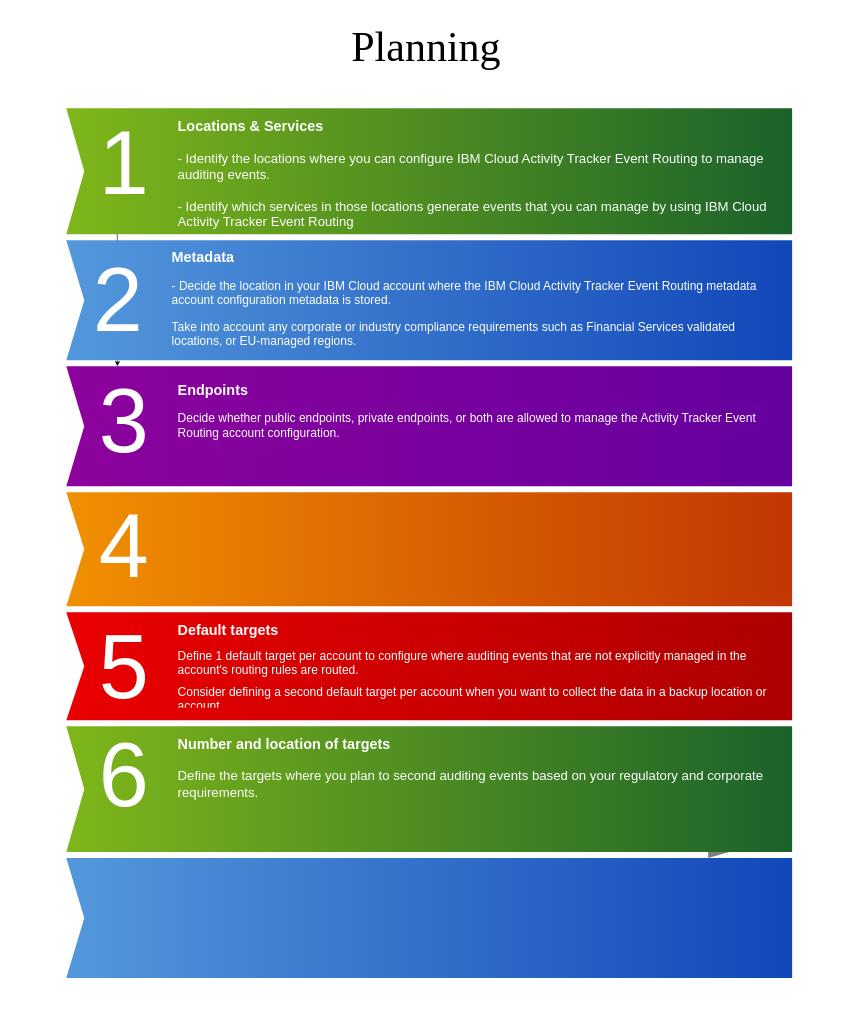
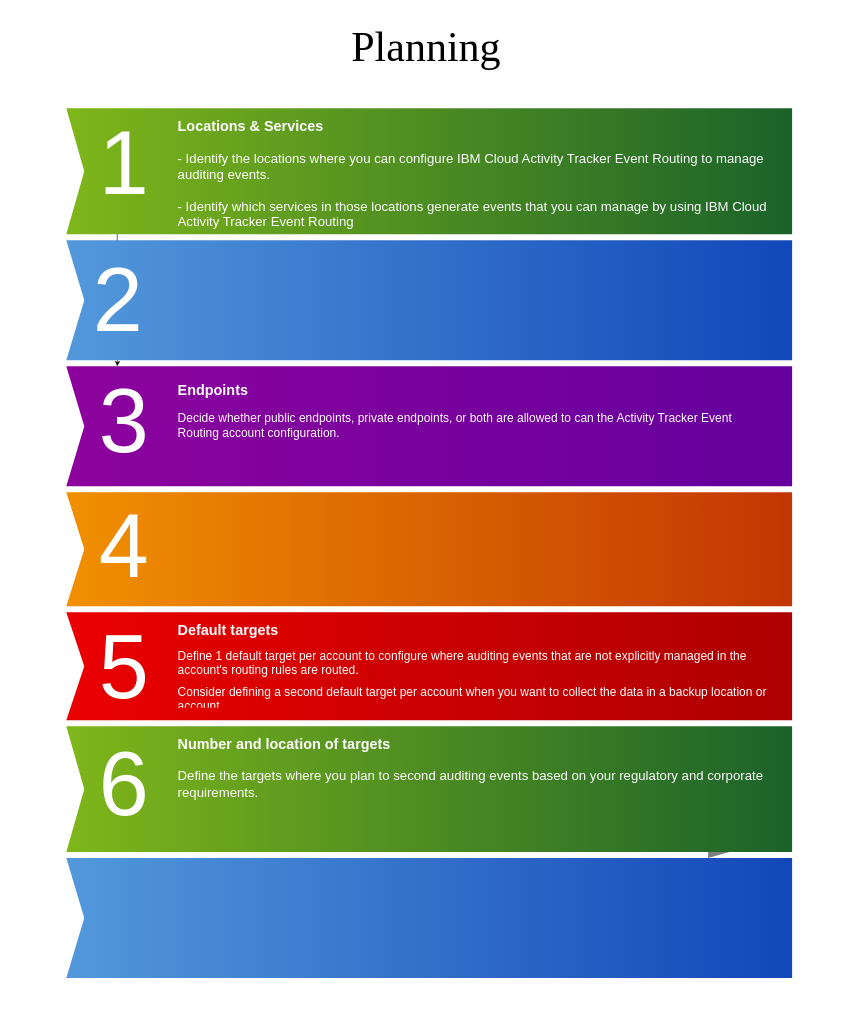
(475, 300) -> none
(426, 381) -> (420, 381)
(117, 774) -> (117, 783)
